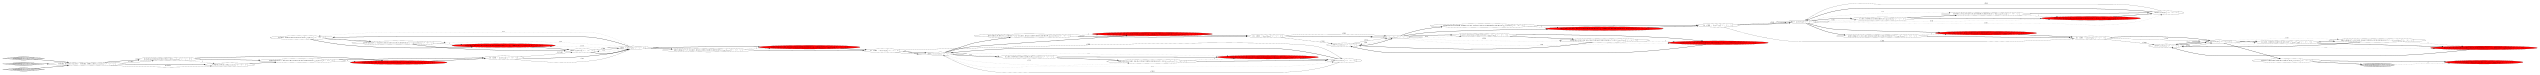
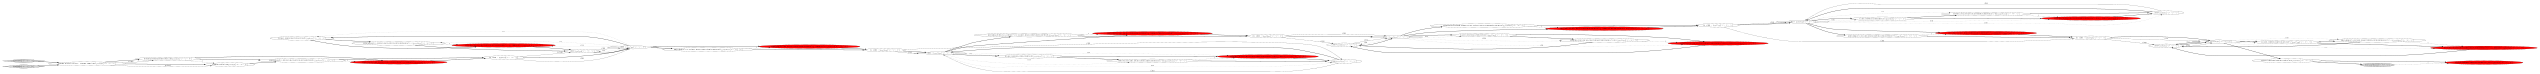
(24, 64) -> none
